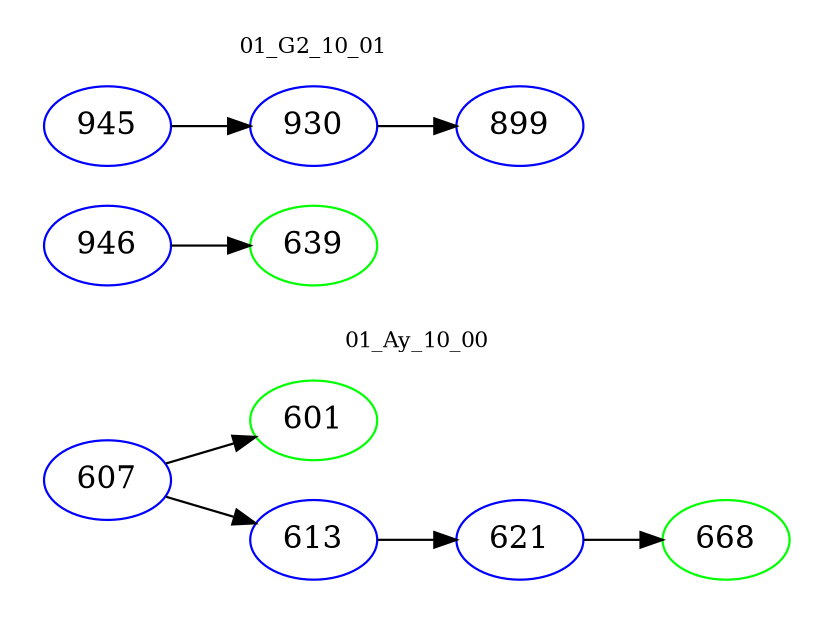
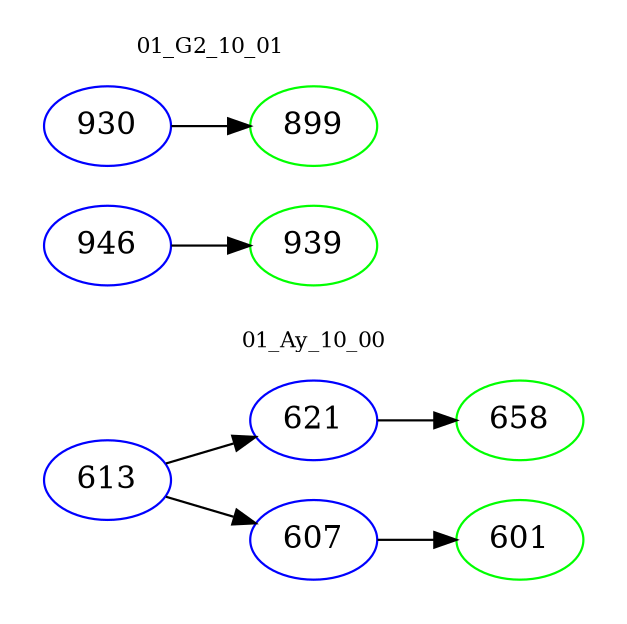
(108, 126) -> none
(520, 126) -> (314, 126)
(314, 246) -> (314, 246)
(200, 507) -> (200, 507)
(726, 540) -> (520, 420)
